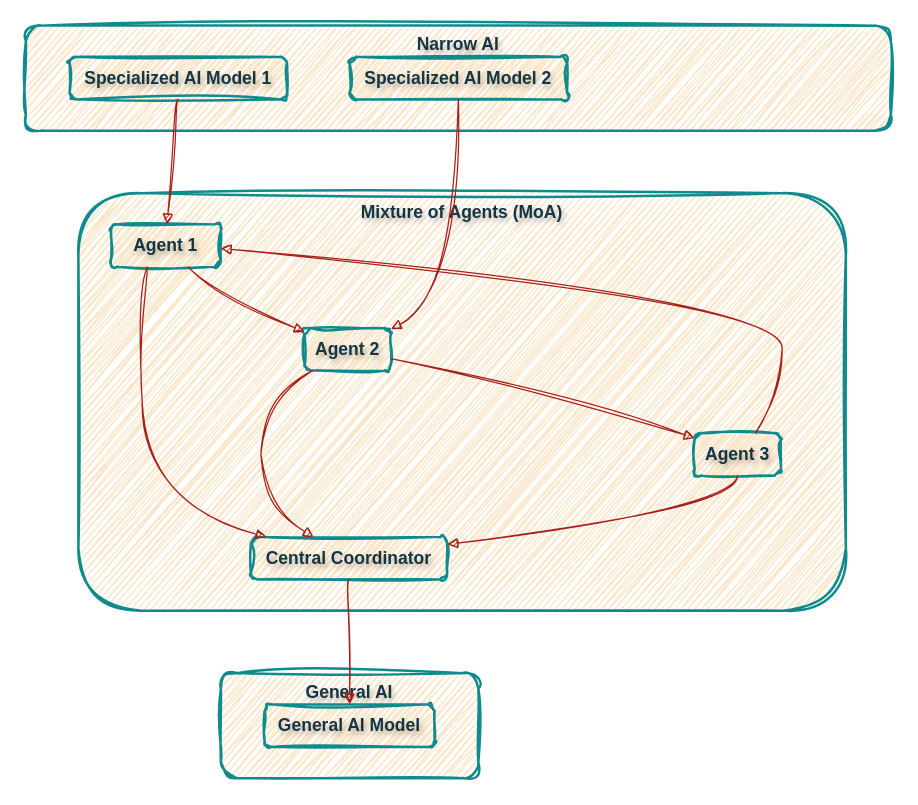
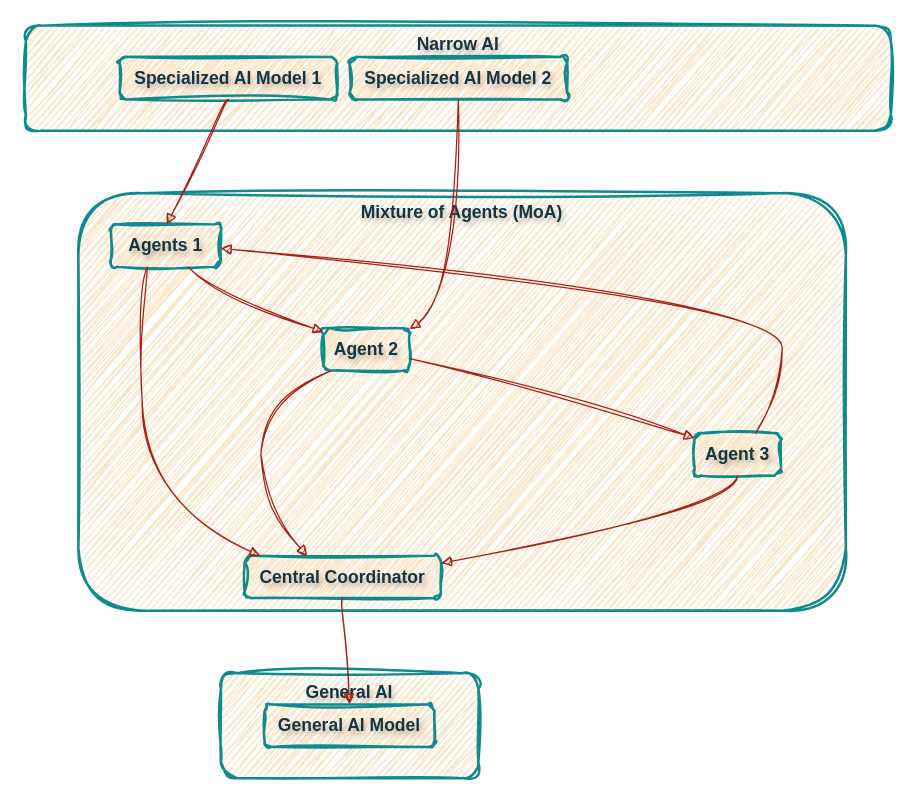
(178, 78) -> (228, 78)
(166, 246) -> (166, 246)
(348, 349) -> (366, 349)
(349, 558) -> (343, 577)
